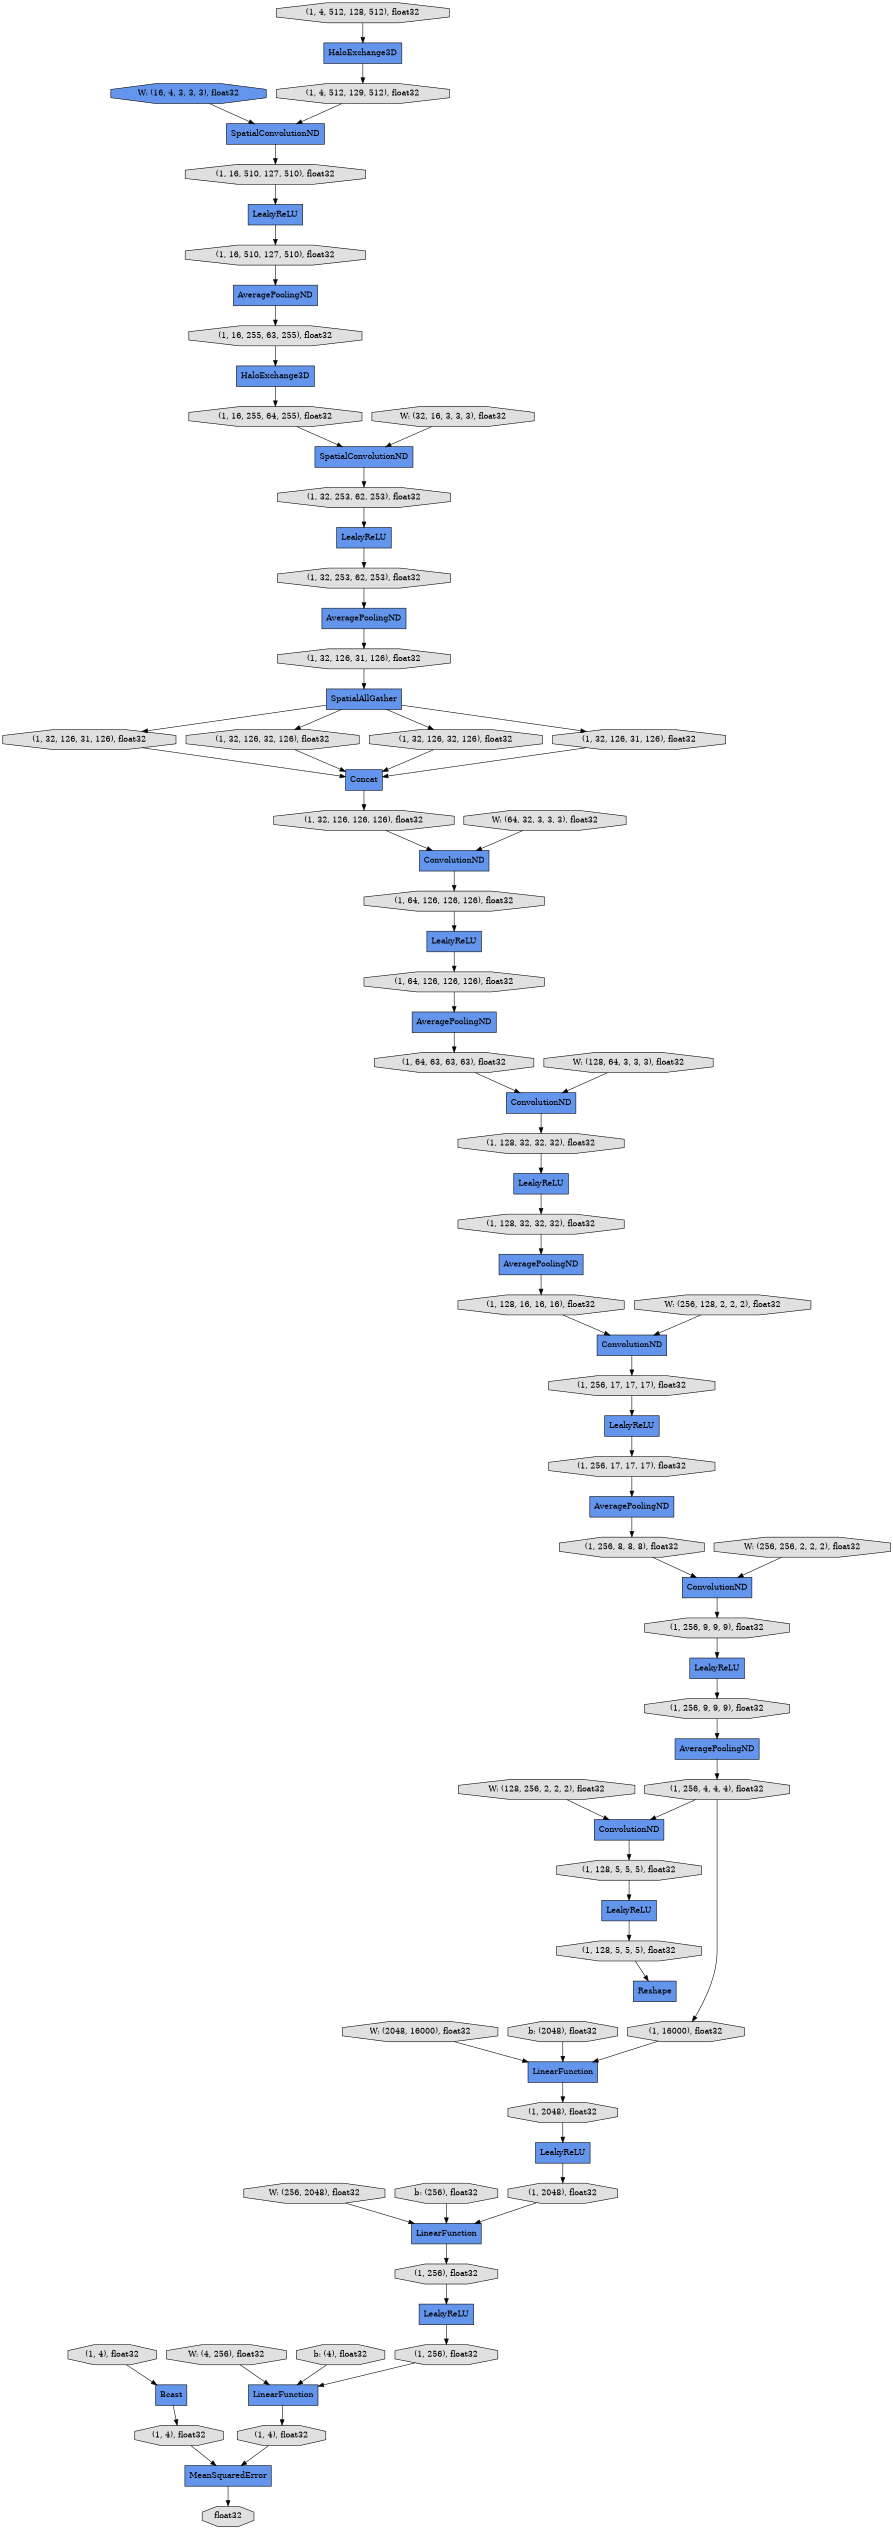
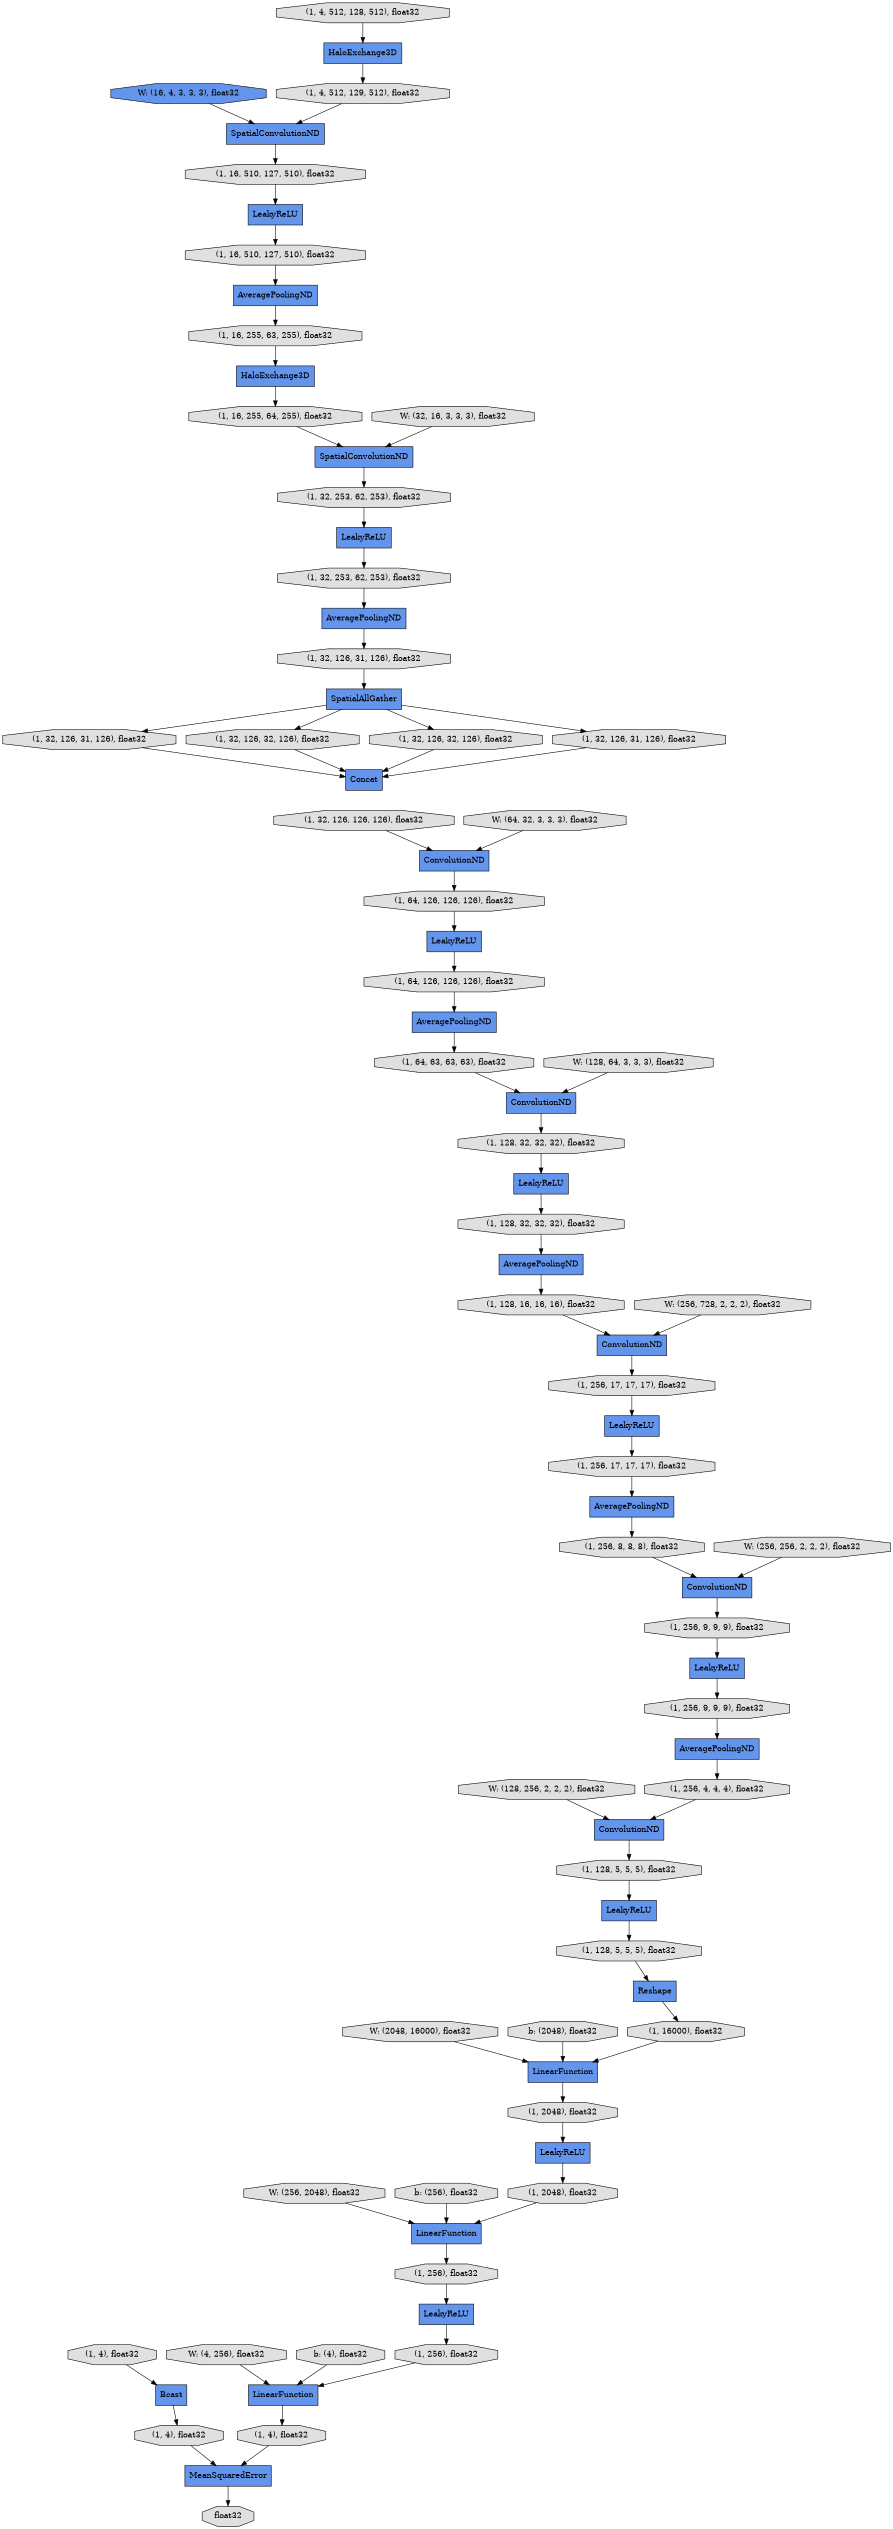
(364, 797) -> none
(723, 1305) -> (723, 1305)
(717, 1910) -> (668, 2009)
